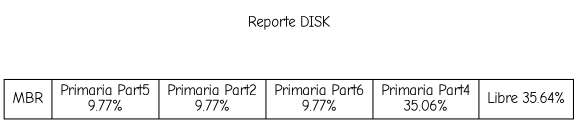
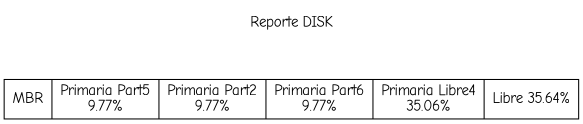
(426, 91) -> (429, 91)
